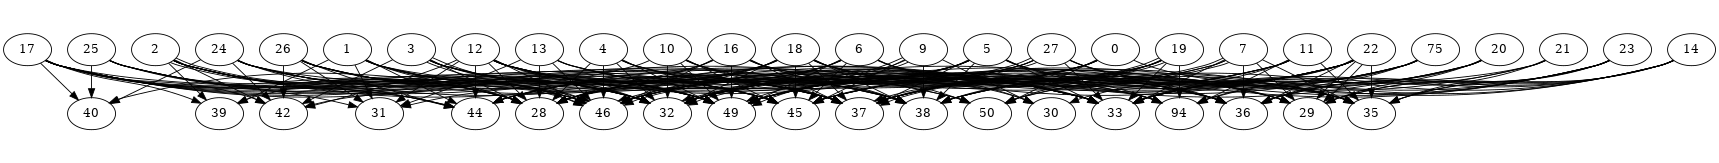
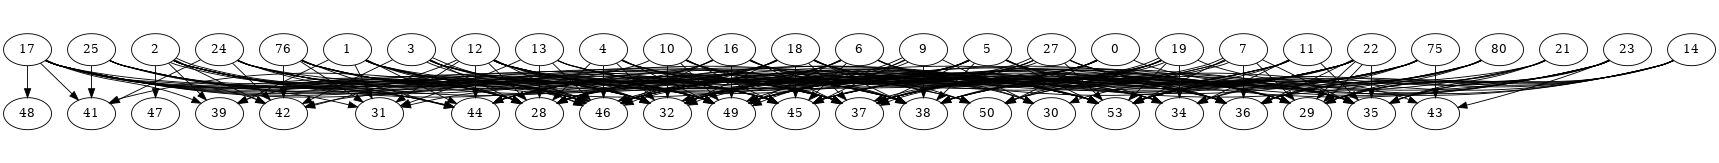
(284, 50) -> (284, 50)
(1500, 50) -> (1500, 50)
none -> (1440, 81)
none -> (823, 82)
none -> (28, 114)
(92, 114) -> (92, 114)
none -> (156, 114)
(1116, 114) -> (1116, 114)
(1180, 114) -> (1180, 114)
none -> (1436, 114)
